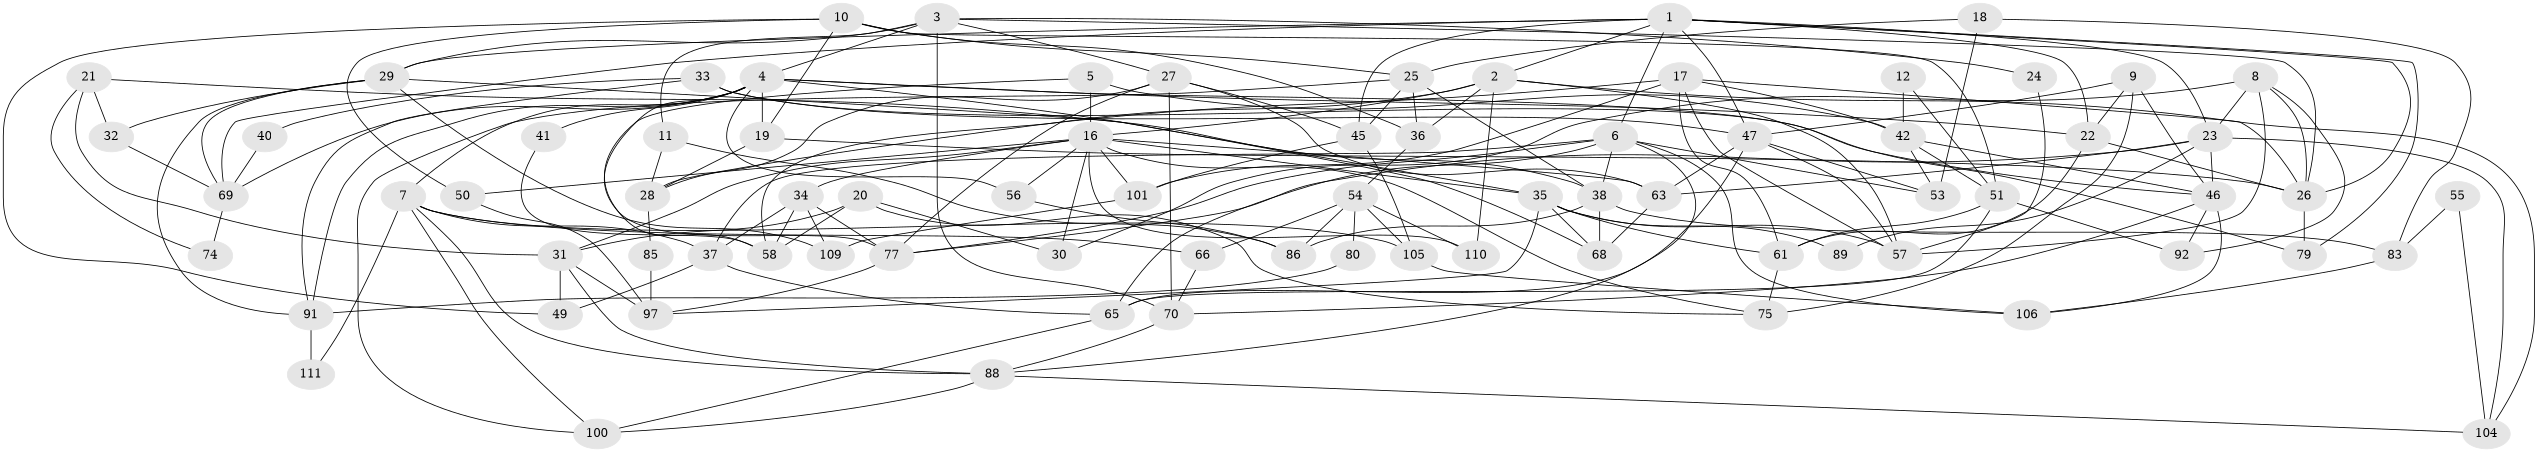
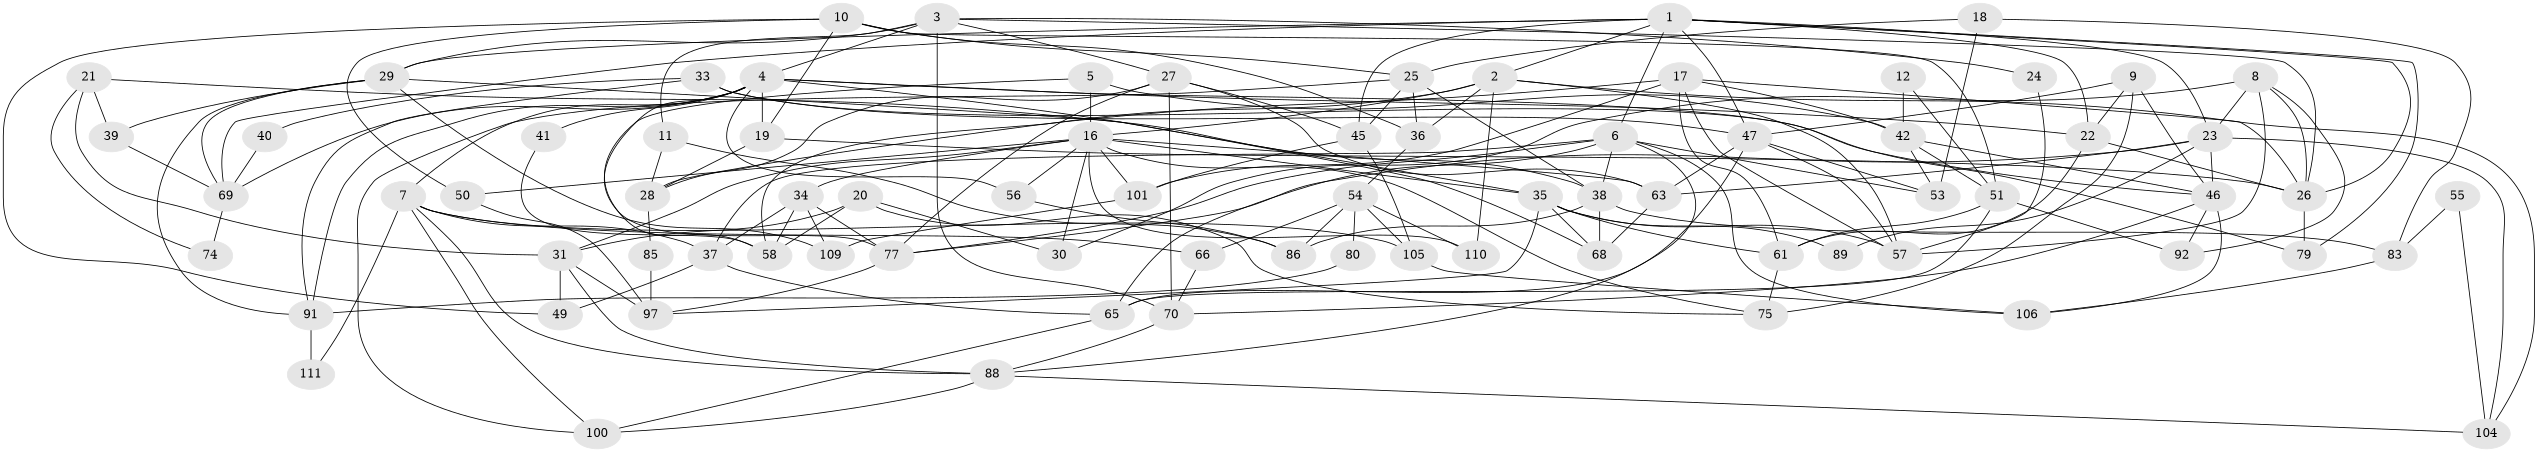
(111, 137) -> (111, 137)
